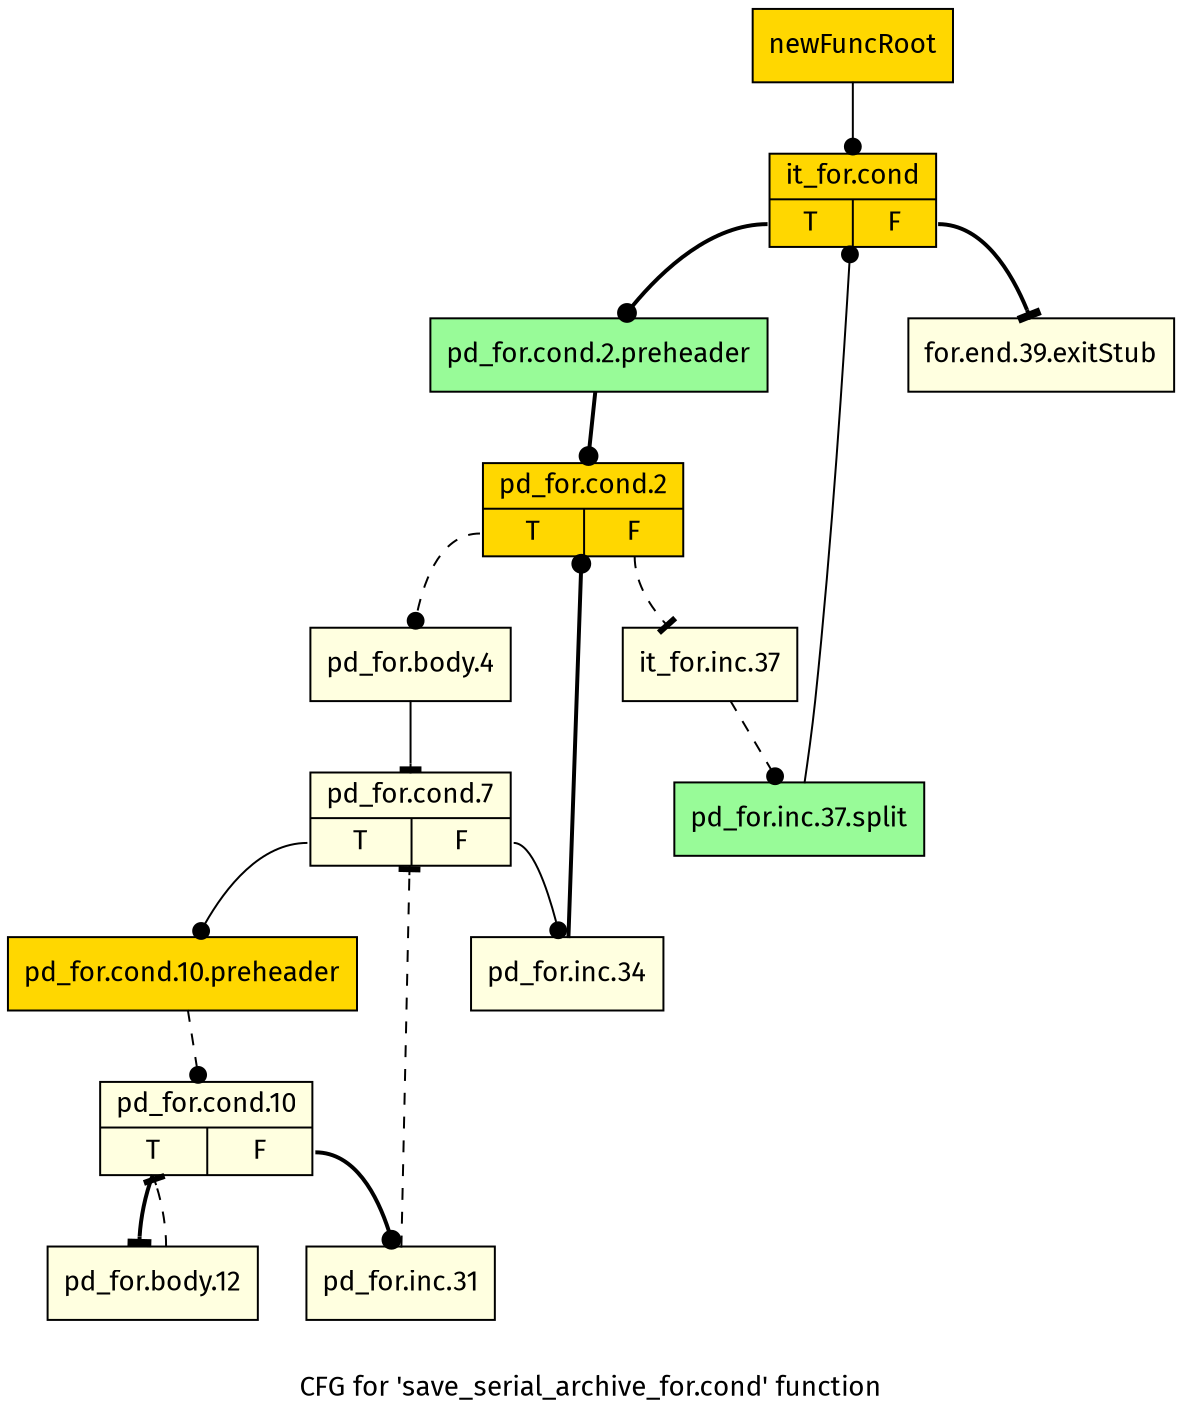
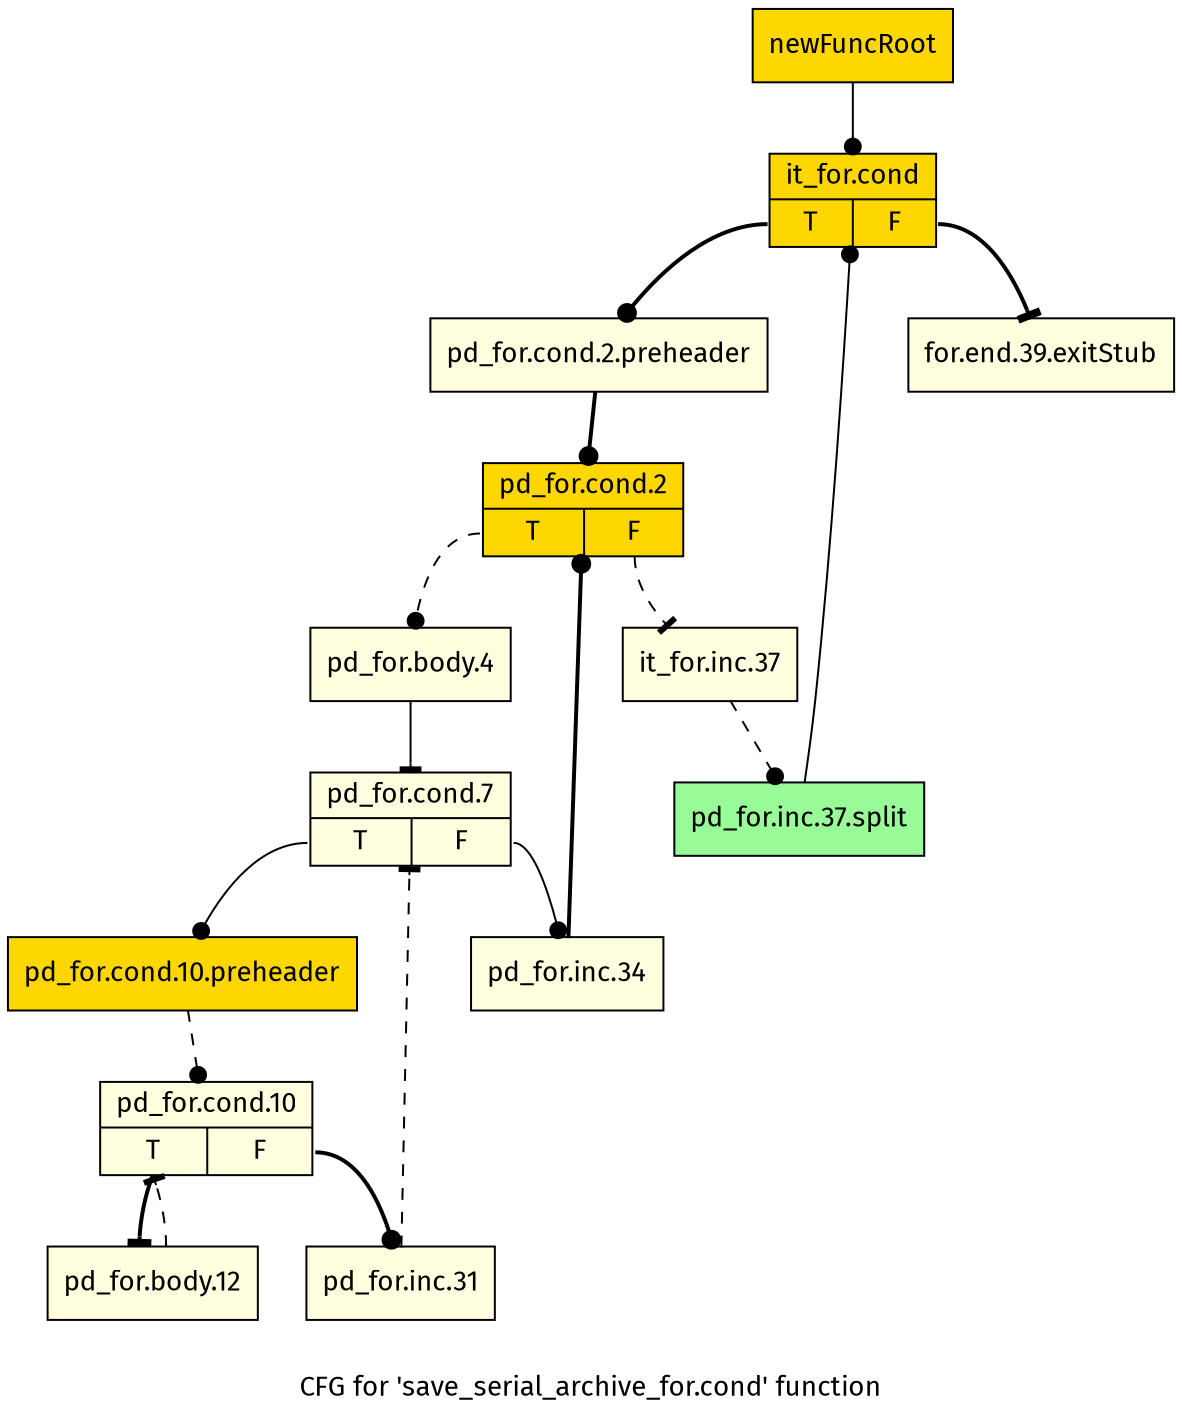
(599, 355) -> (599, 355)
